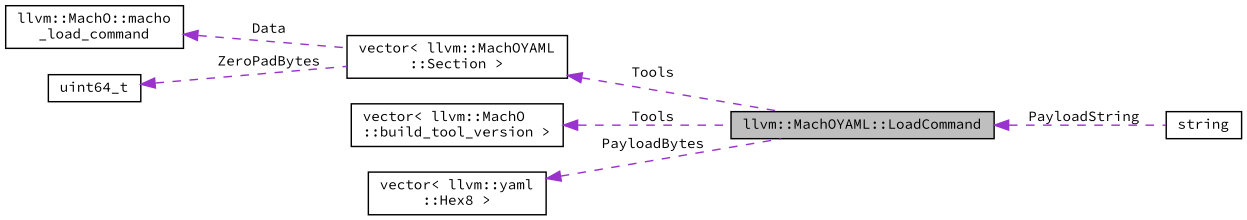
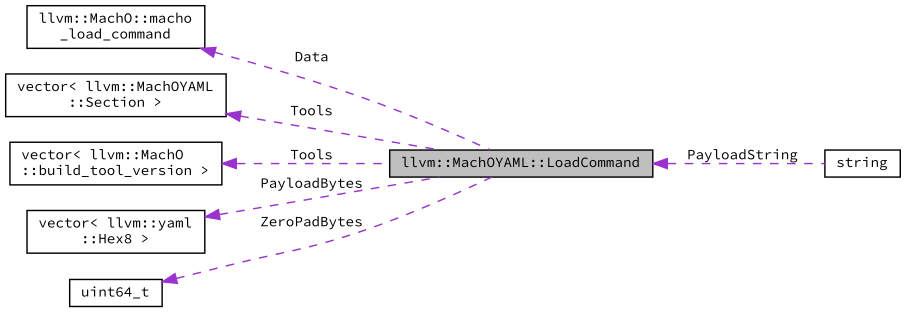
(272, 42) -> (355, 95)
(251, 75) -> (338, 239)
